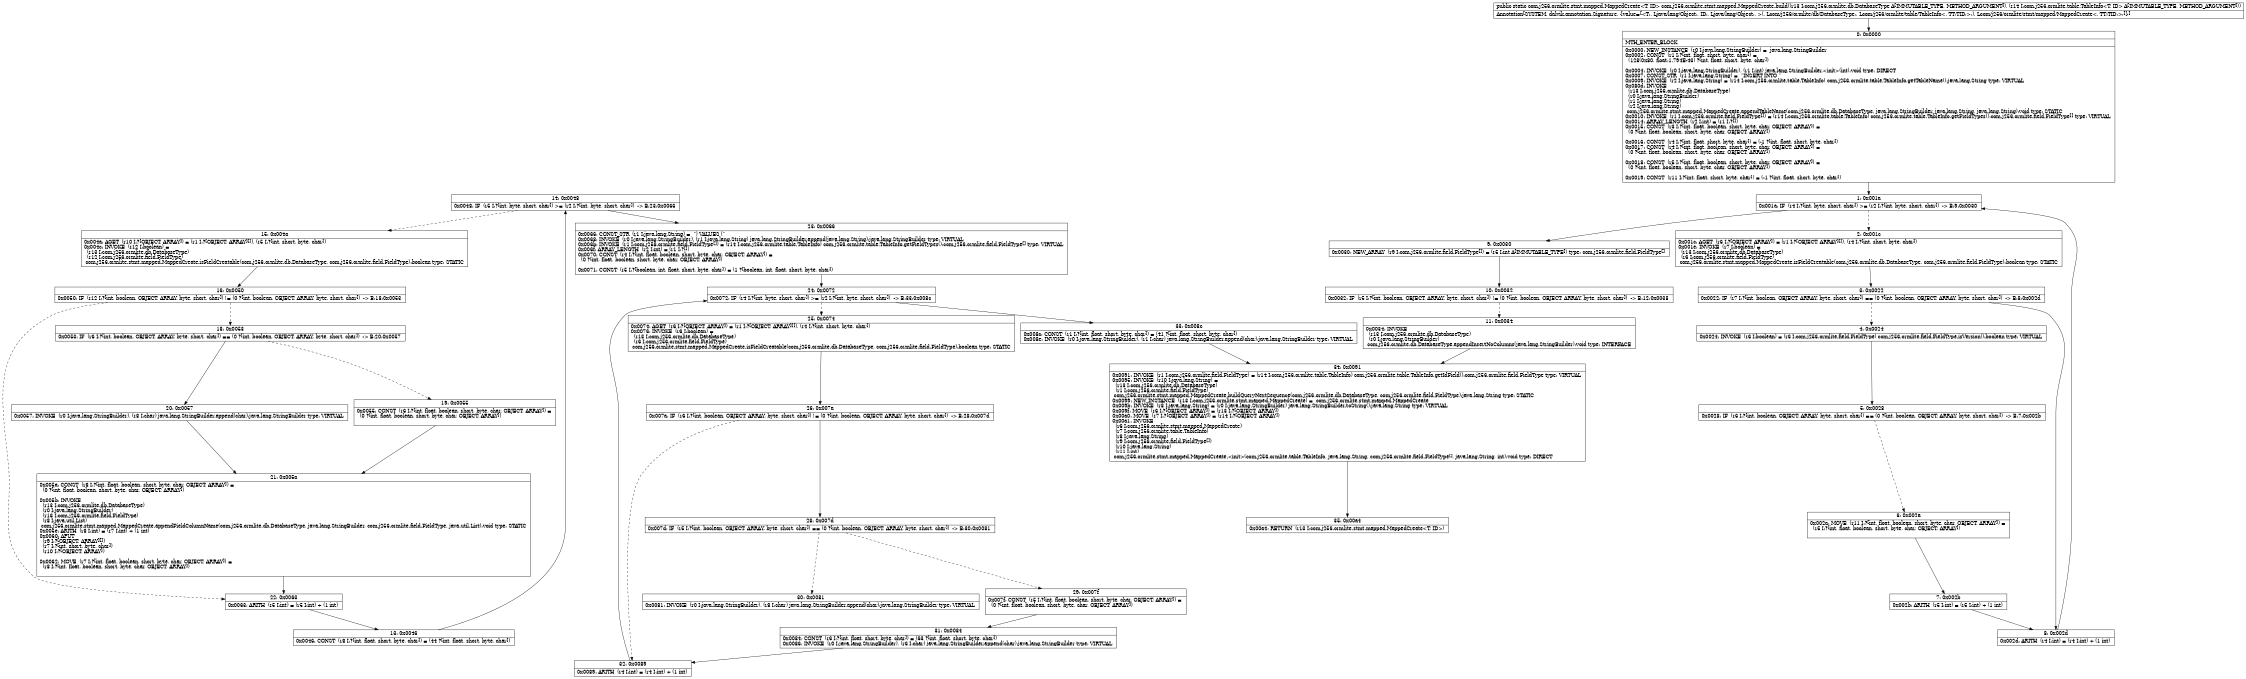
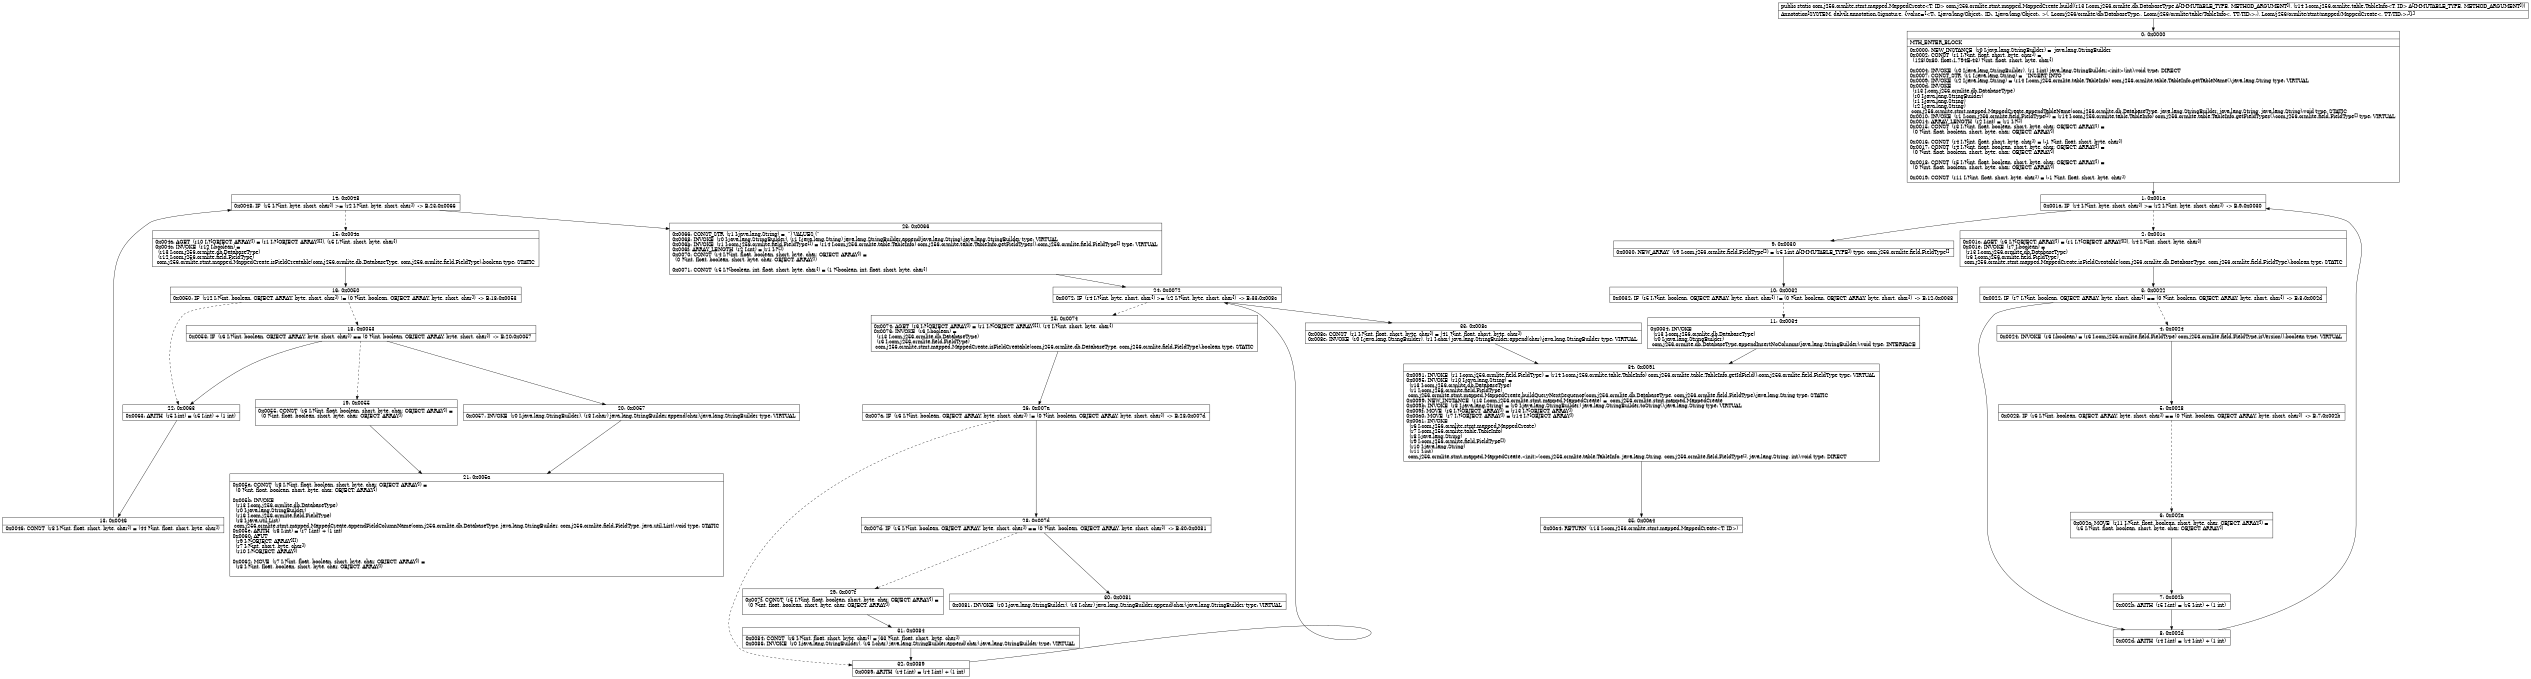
(1648, 86) -> (1932, 86)
(816, 562) -> (1076, 562)
(284, 583) -> (253, 363)
